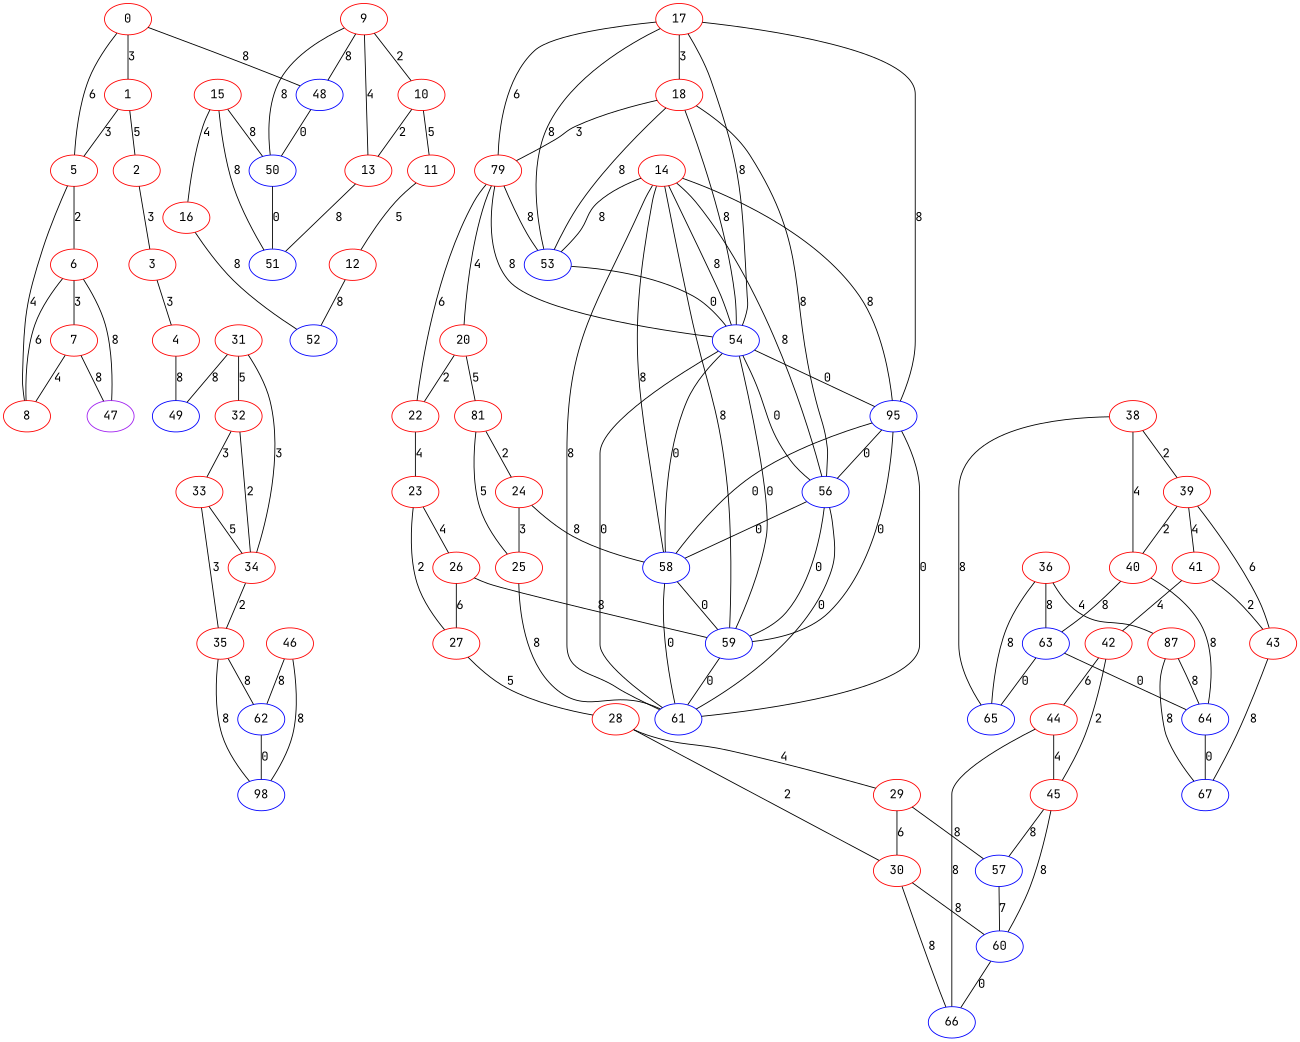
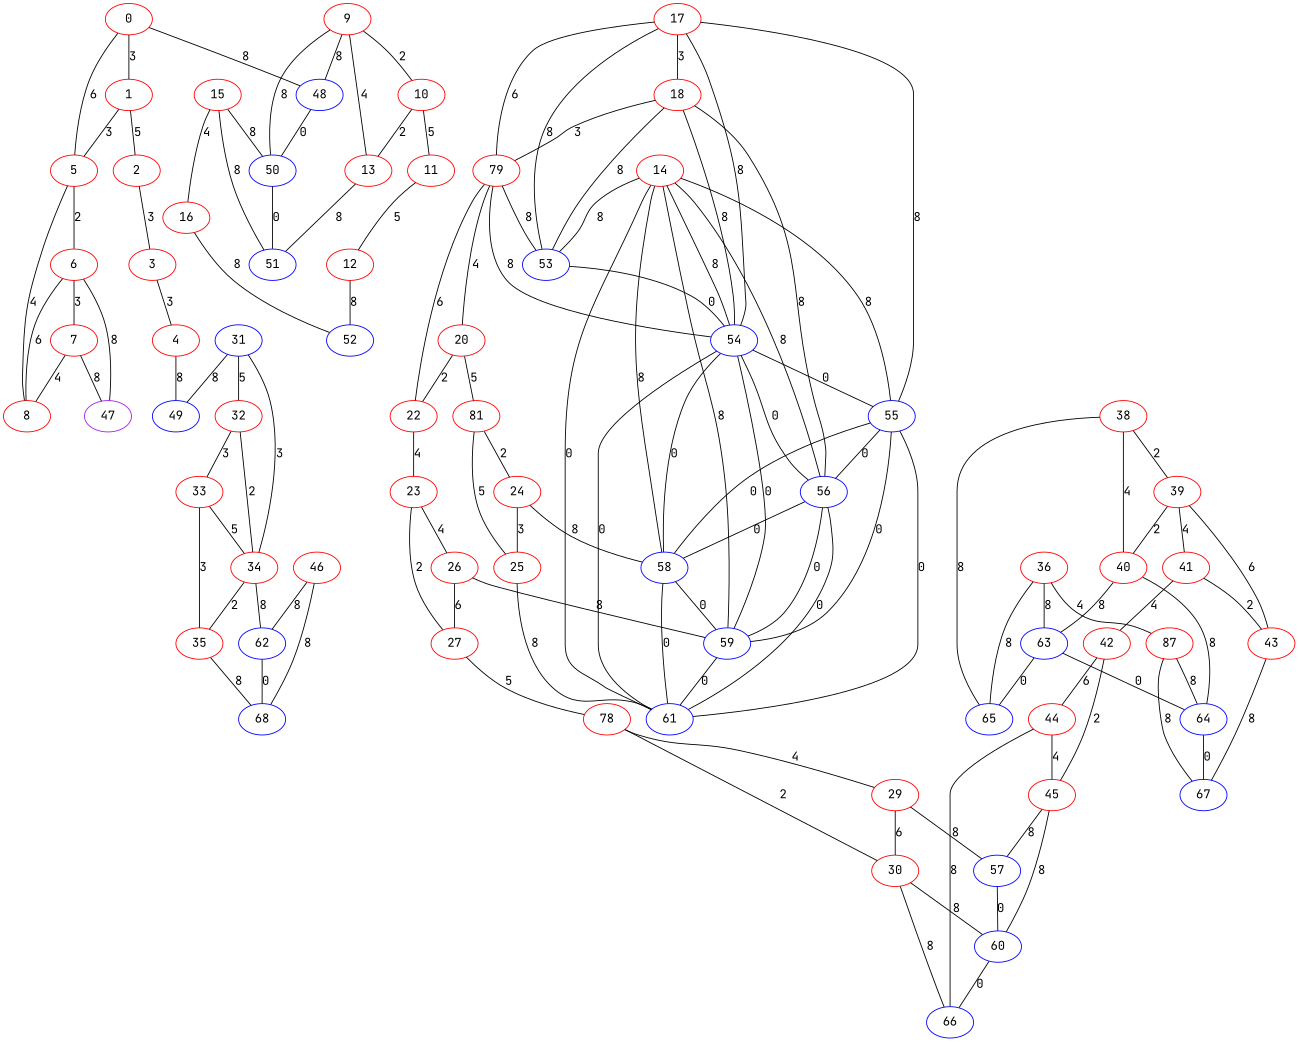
(239, 340) -> (239, 340)
(893, 416) -> (892, 416)
(571, 454) -> (569, 454)
(241, 682) -> (258, 606)
(616, 719) -> (607, 719)
(261, 795) -> (262, 719)
(1003, 909) -> (1001, 909)
